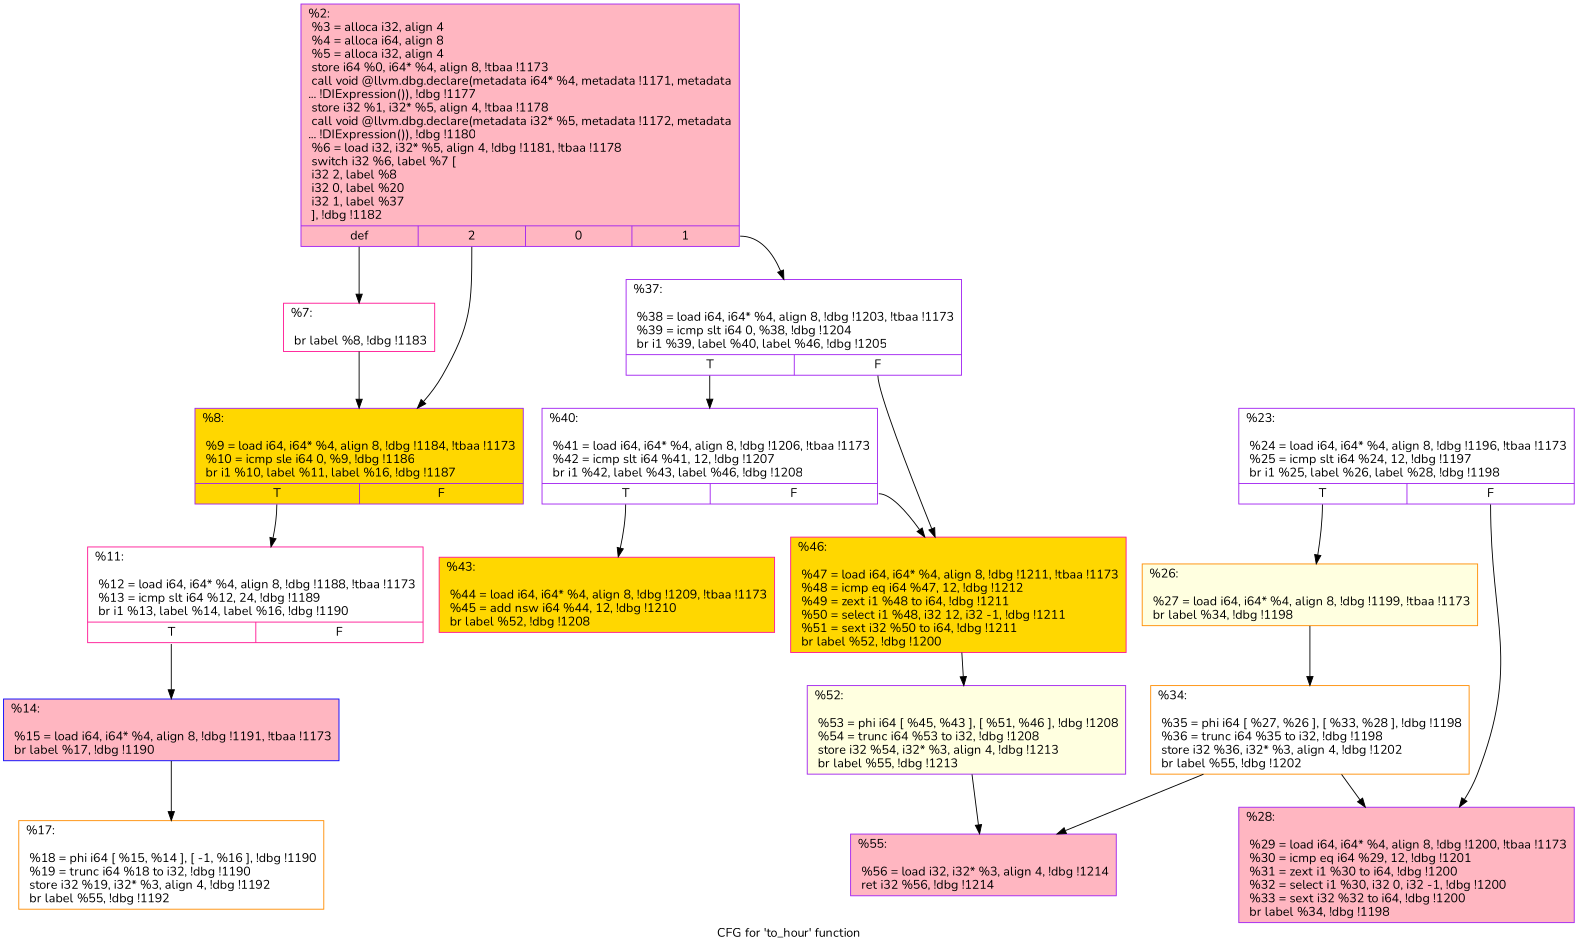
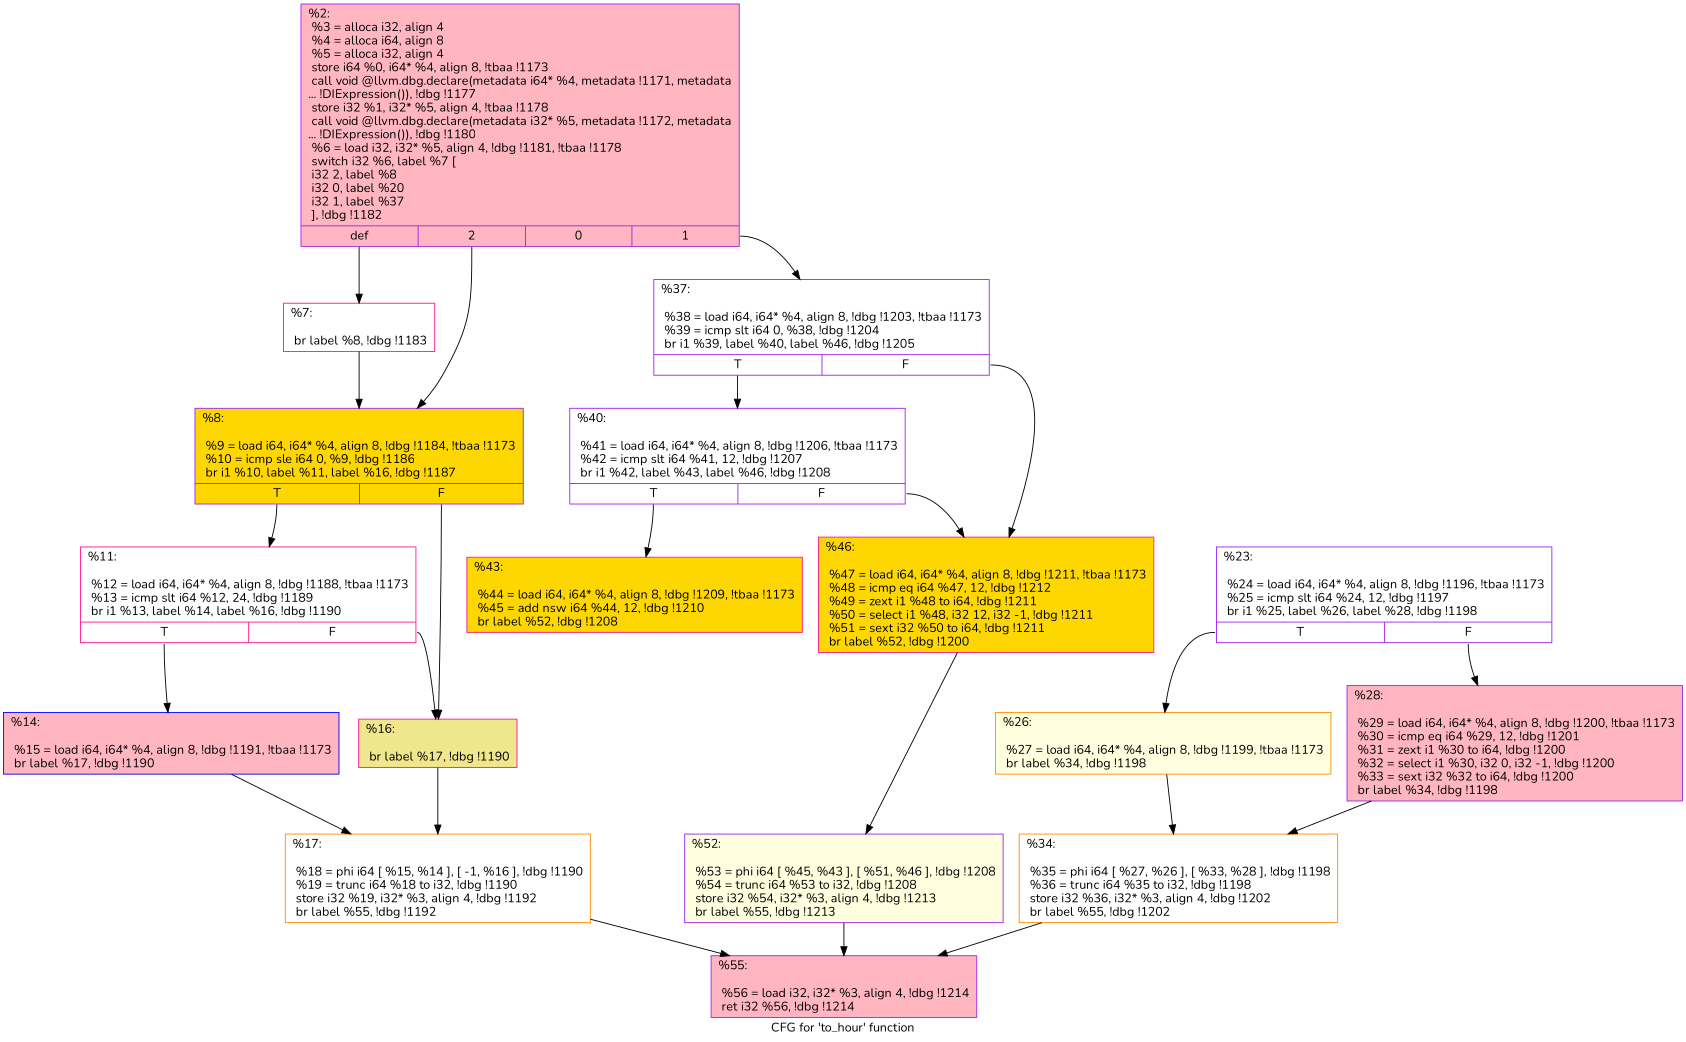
none -> (438, 743)
(1351, 787) -> (1334, 816)
none -> (656, 936)
